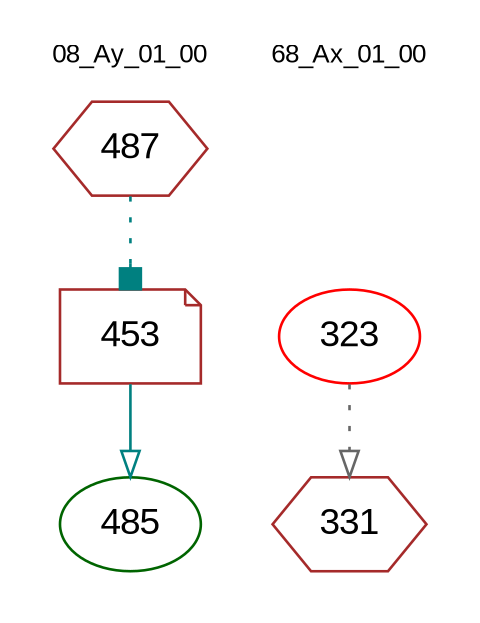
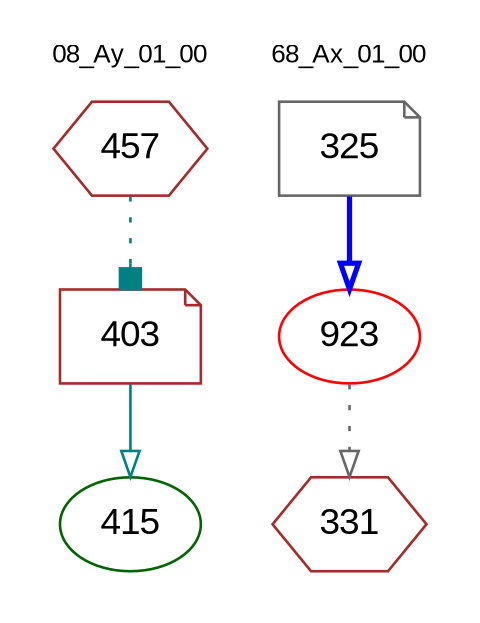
(130, 149) -> (130, 149)
none -> (350, 149)
(130, 336) -> (130, 336)
(350, 336) -> (350, 336)
(130, 524) -> (130, 524)
